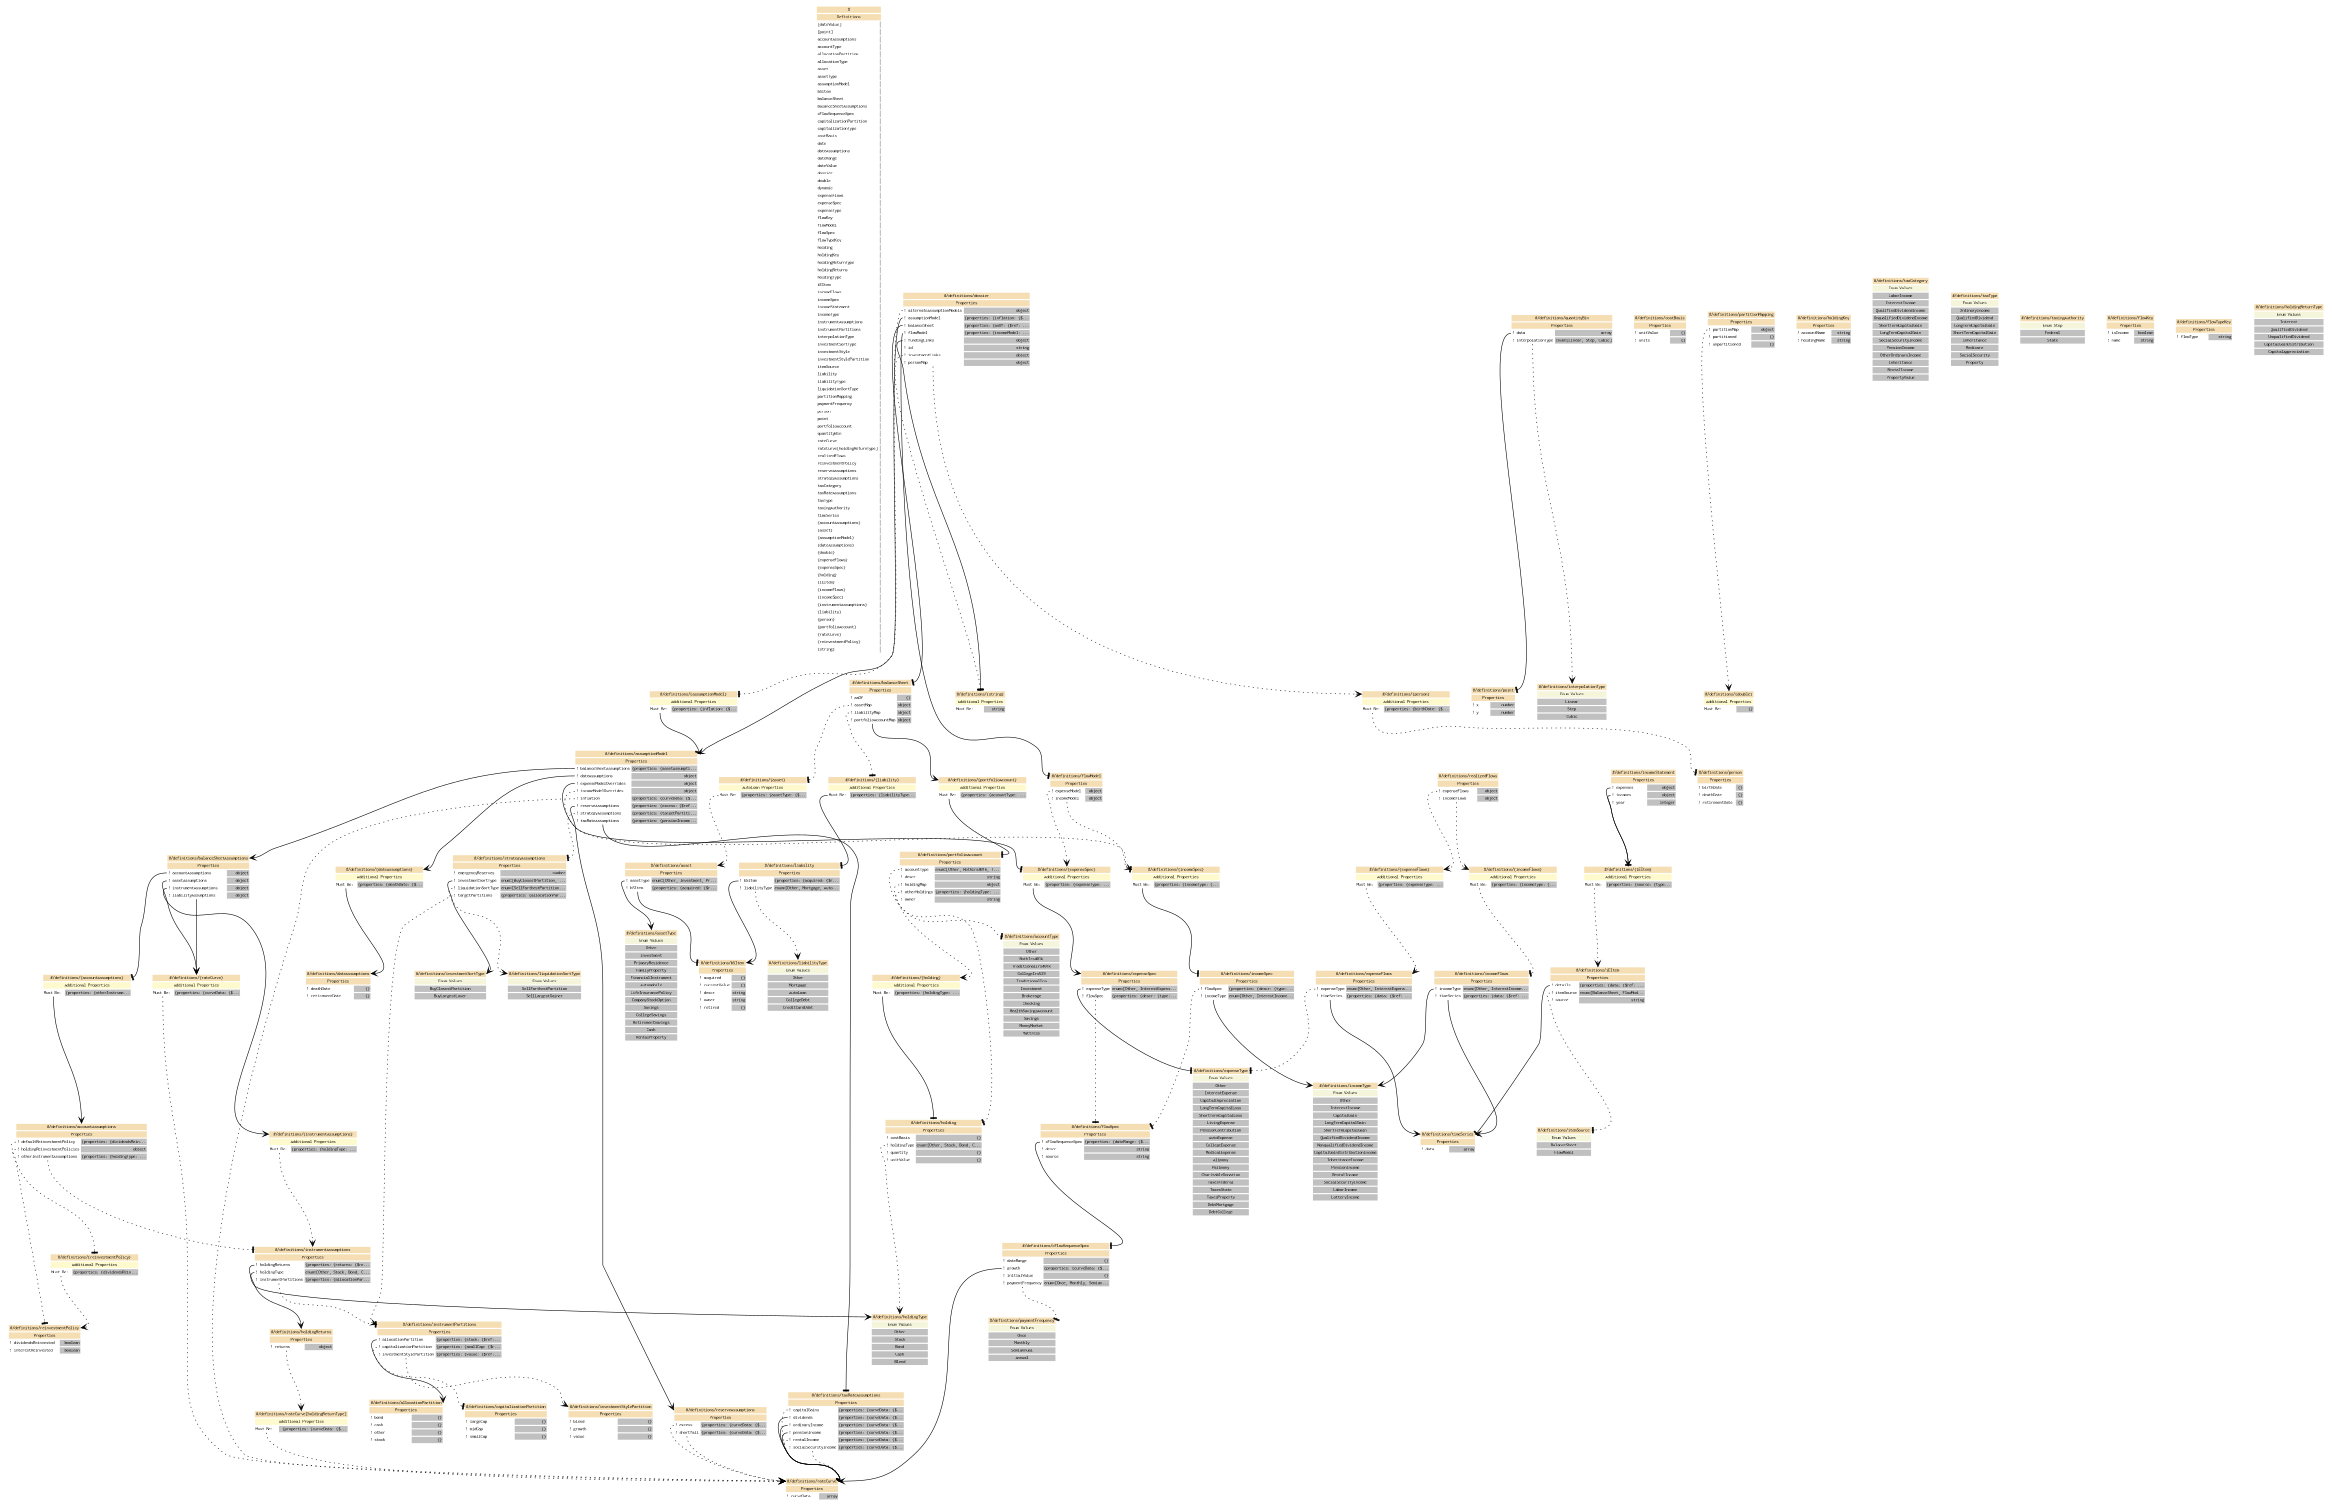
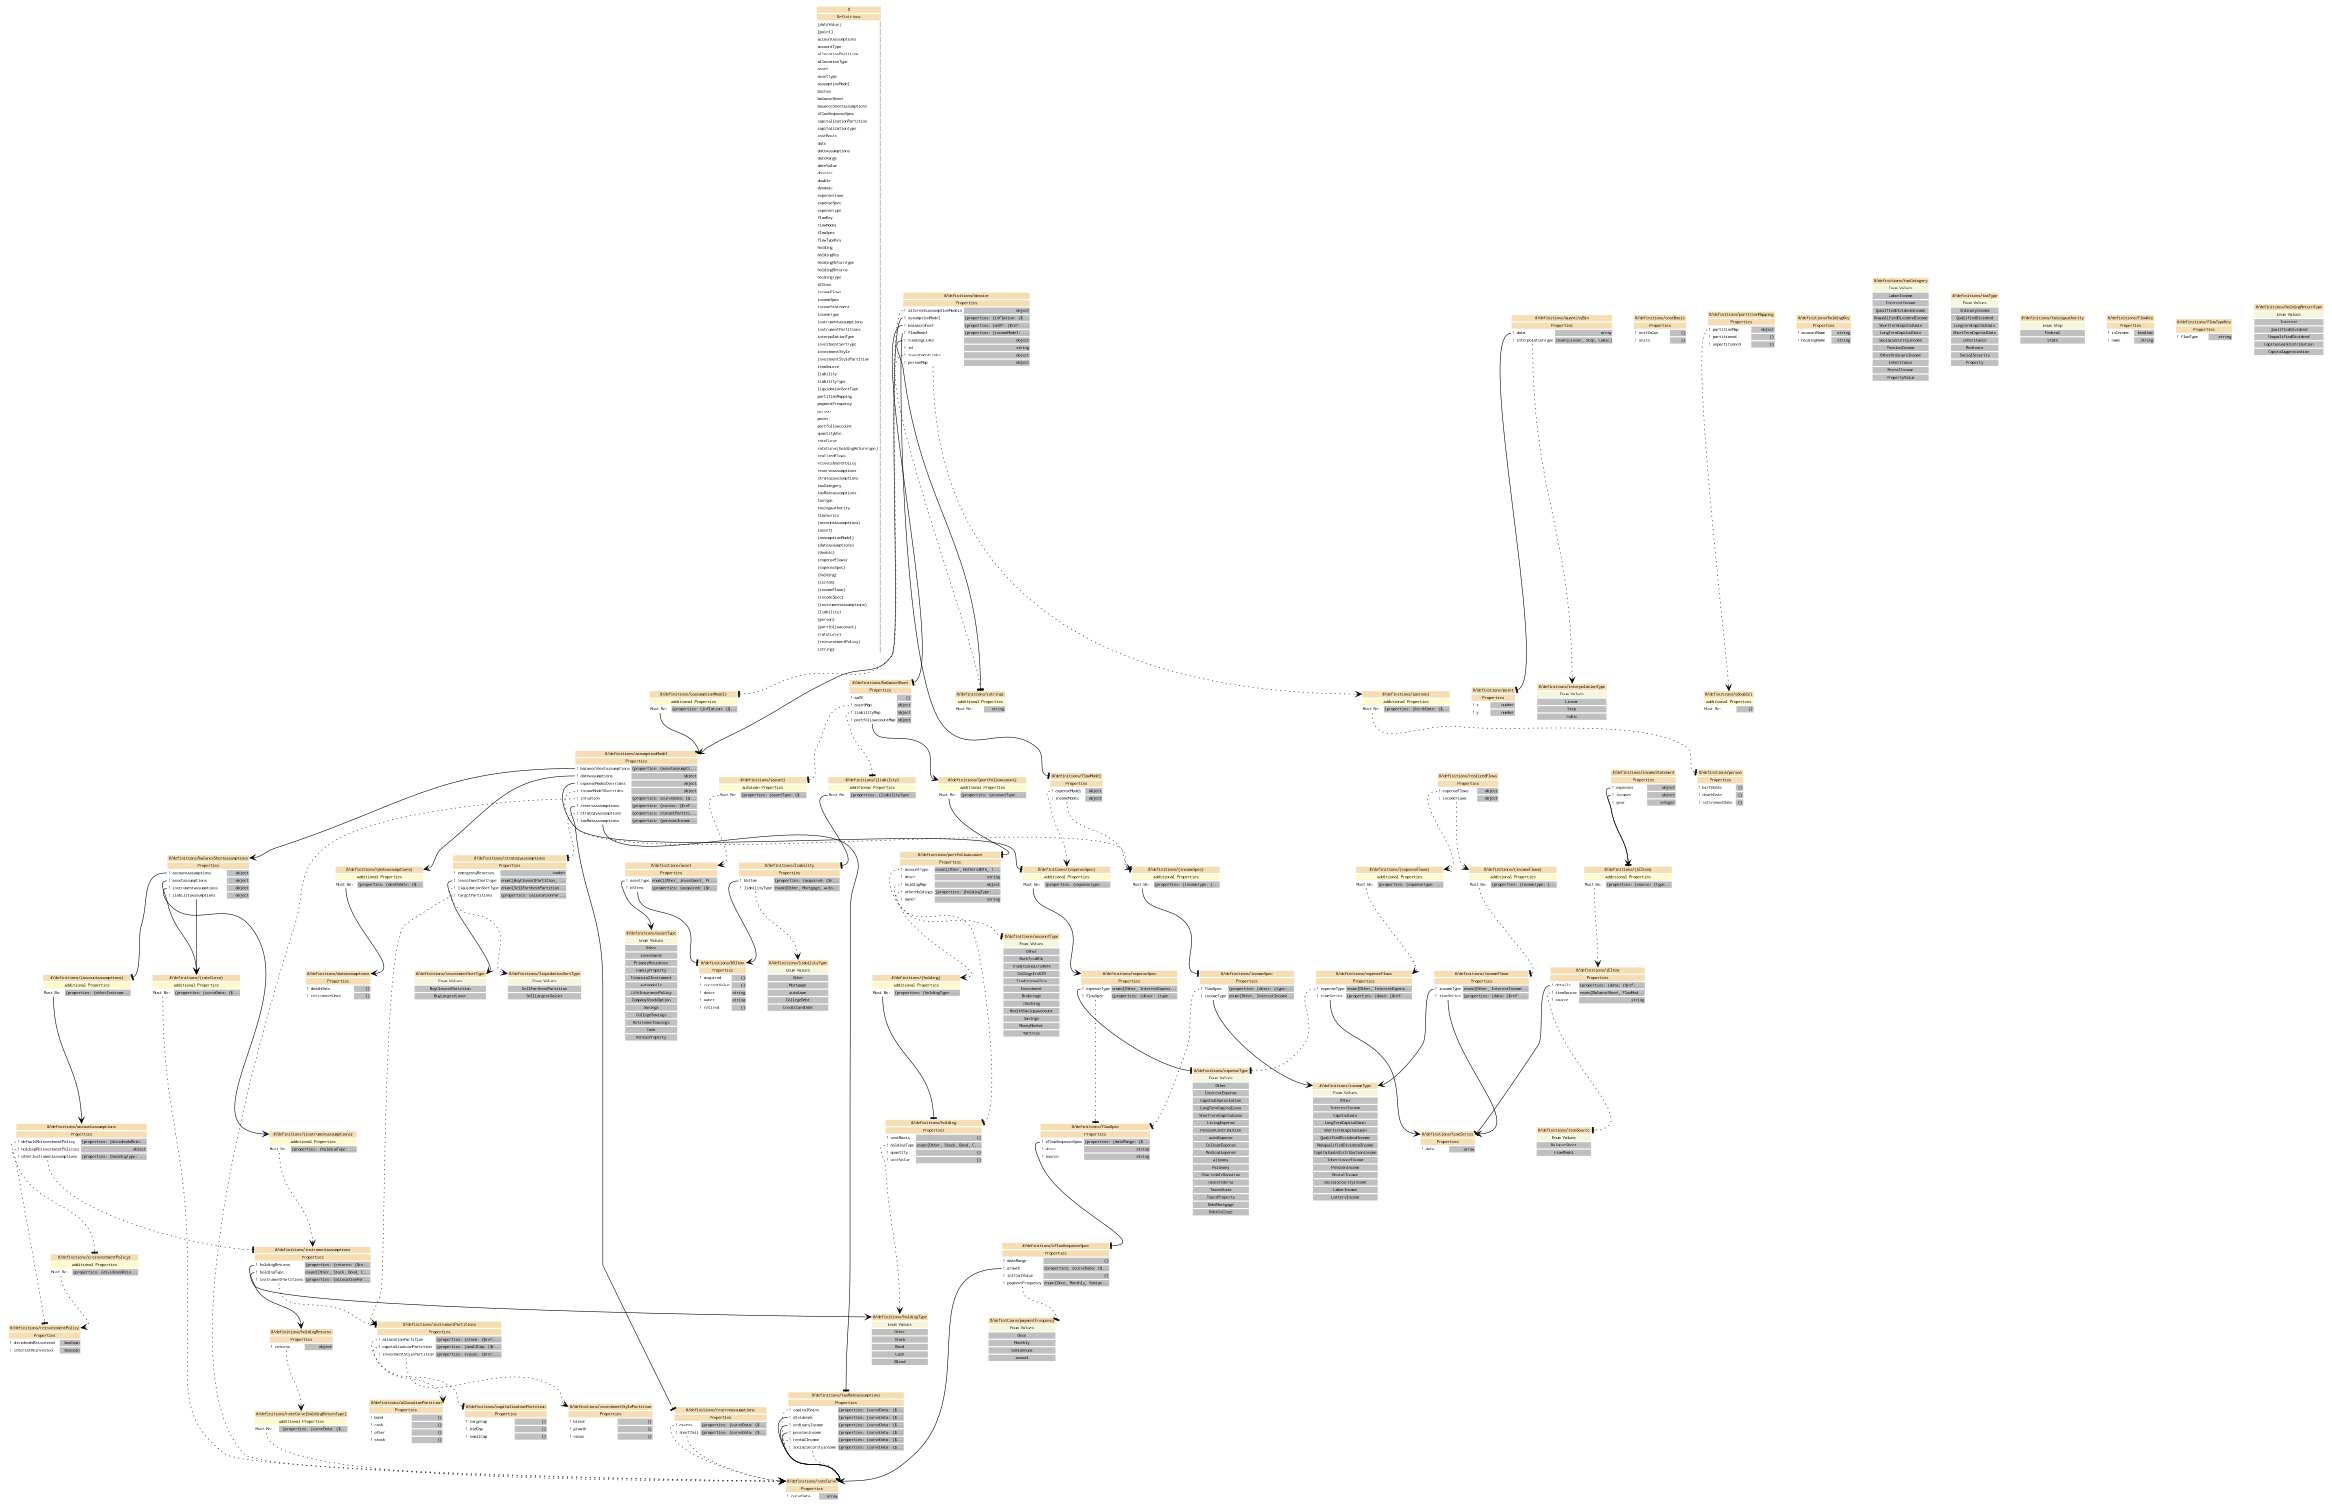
(603, 1110) -> (603, 1110)
(423, 1382) -> (423, 1382)
